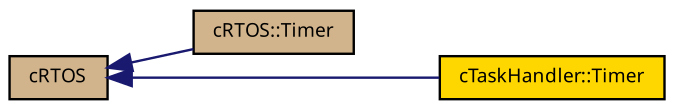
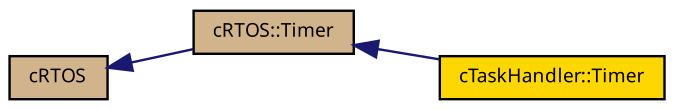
(286, 78) -> (408, 54)
